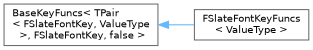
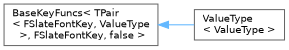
(252, 25) -> (239, 25)
